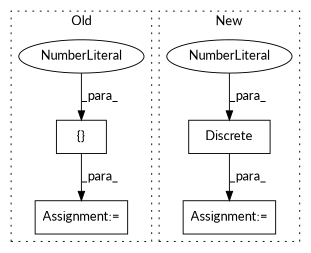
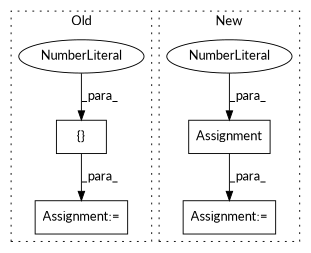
(229, 137) -> (229, 137)
